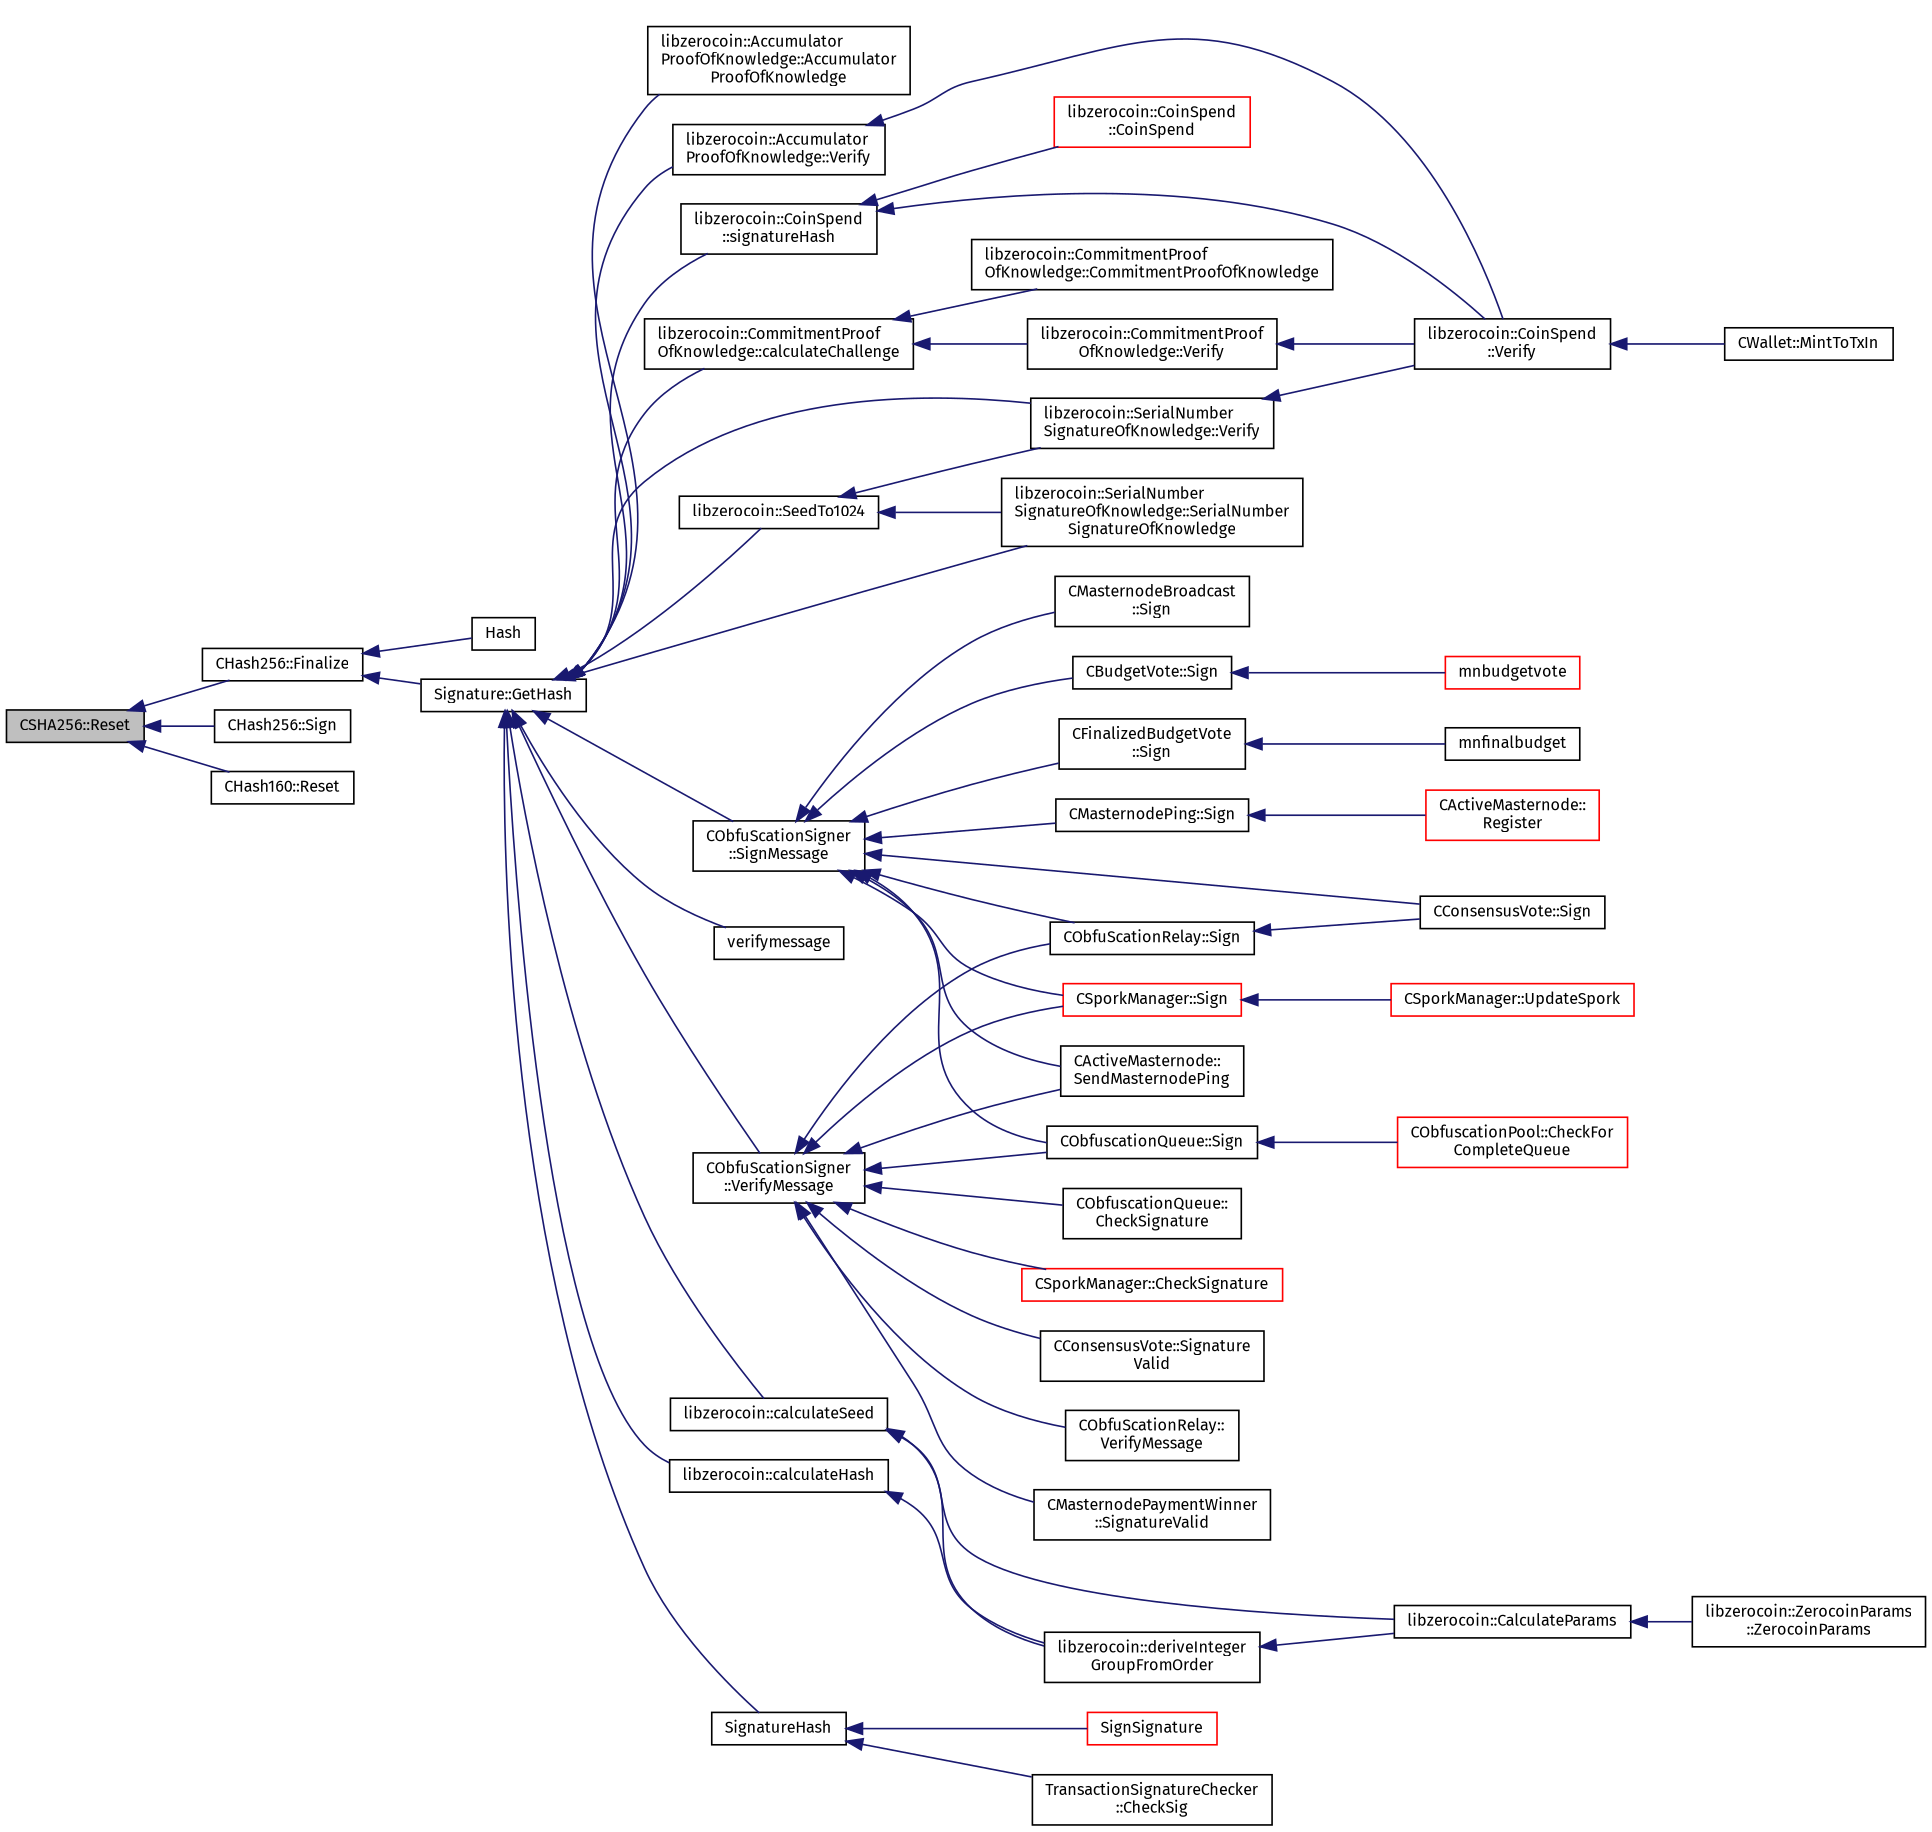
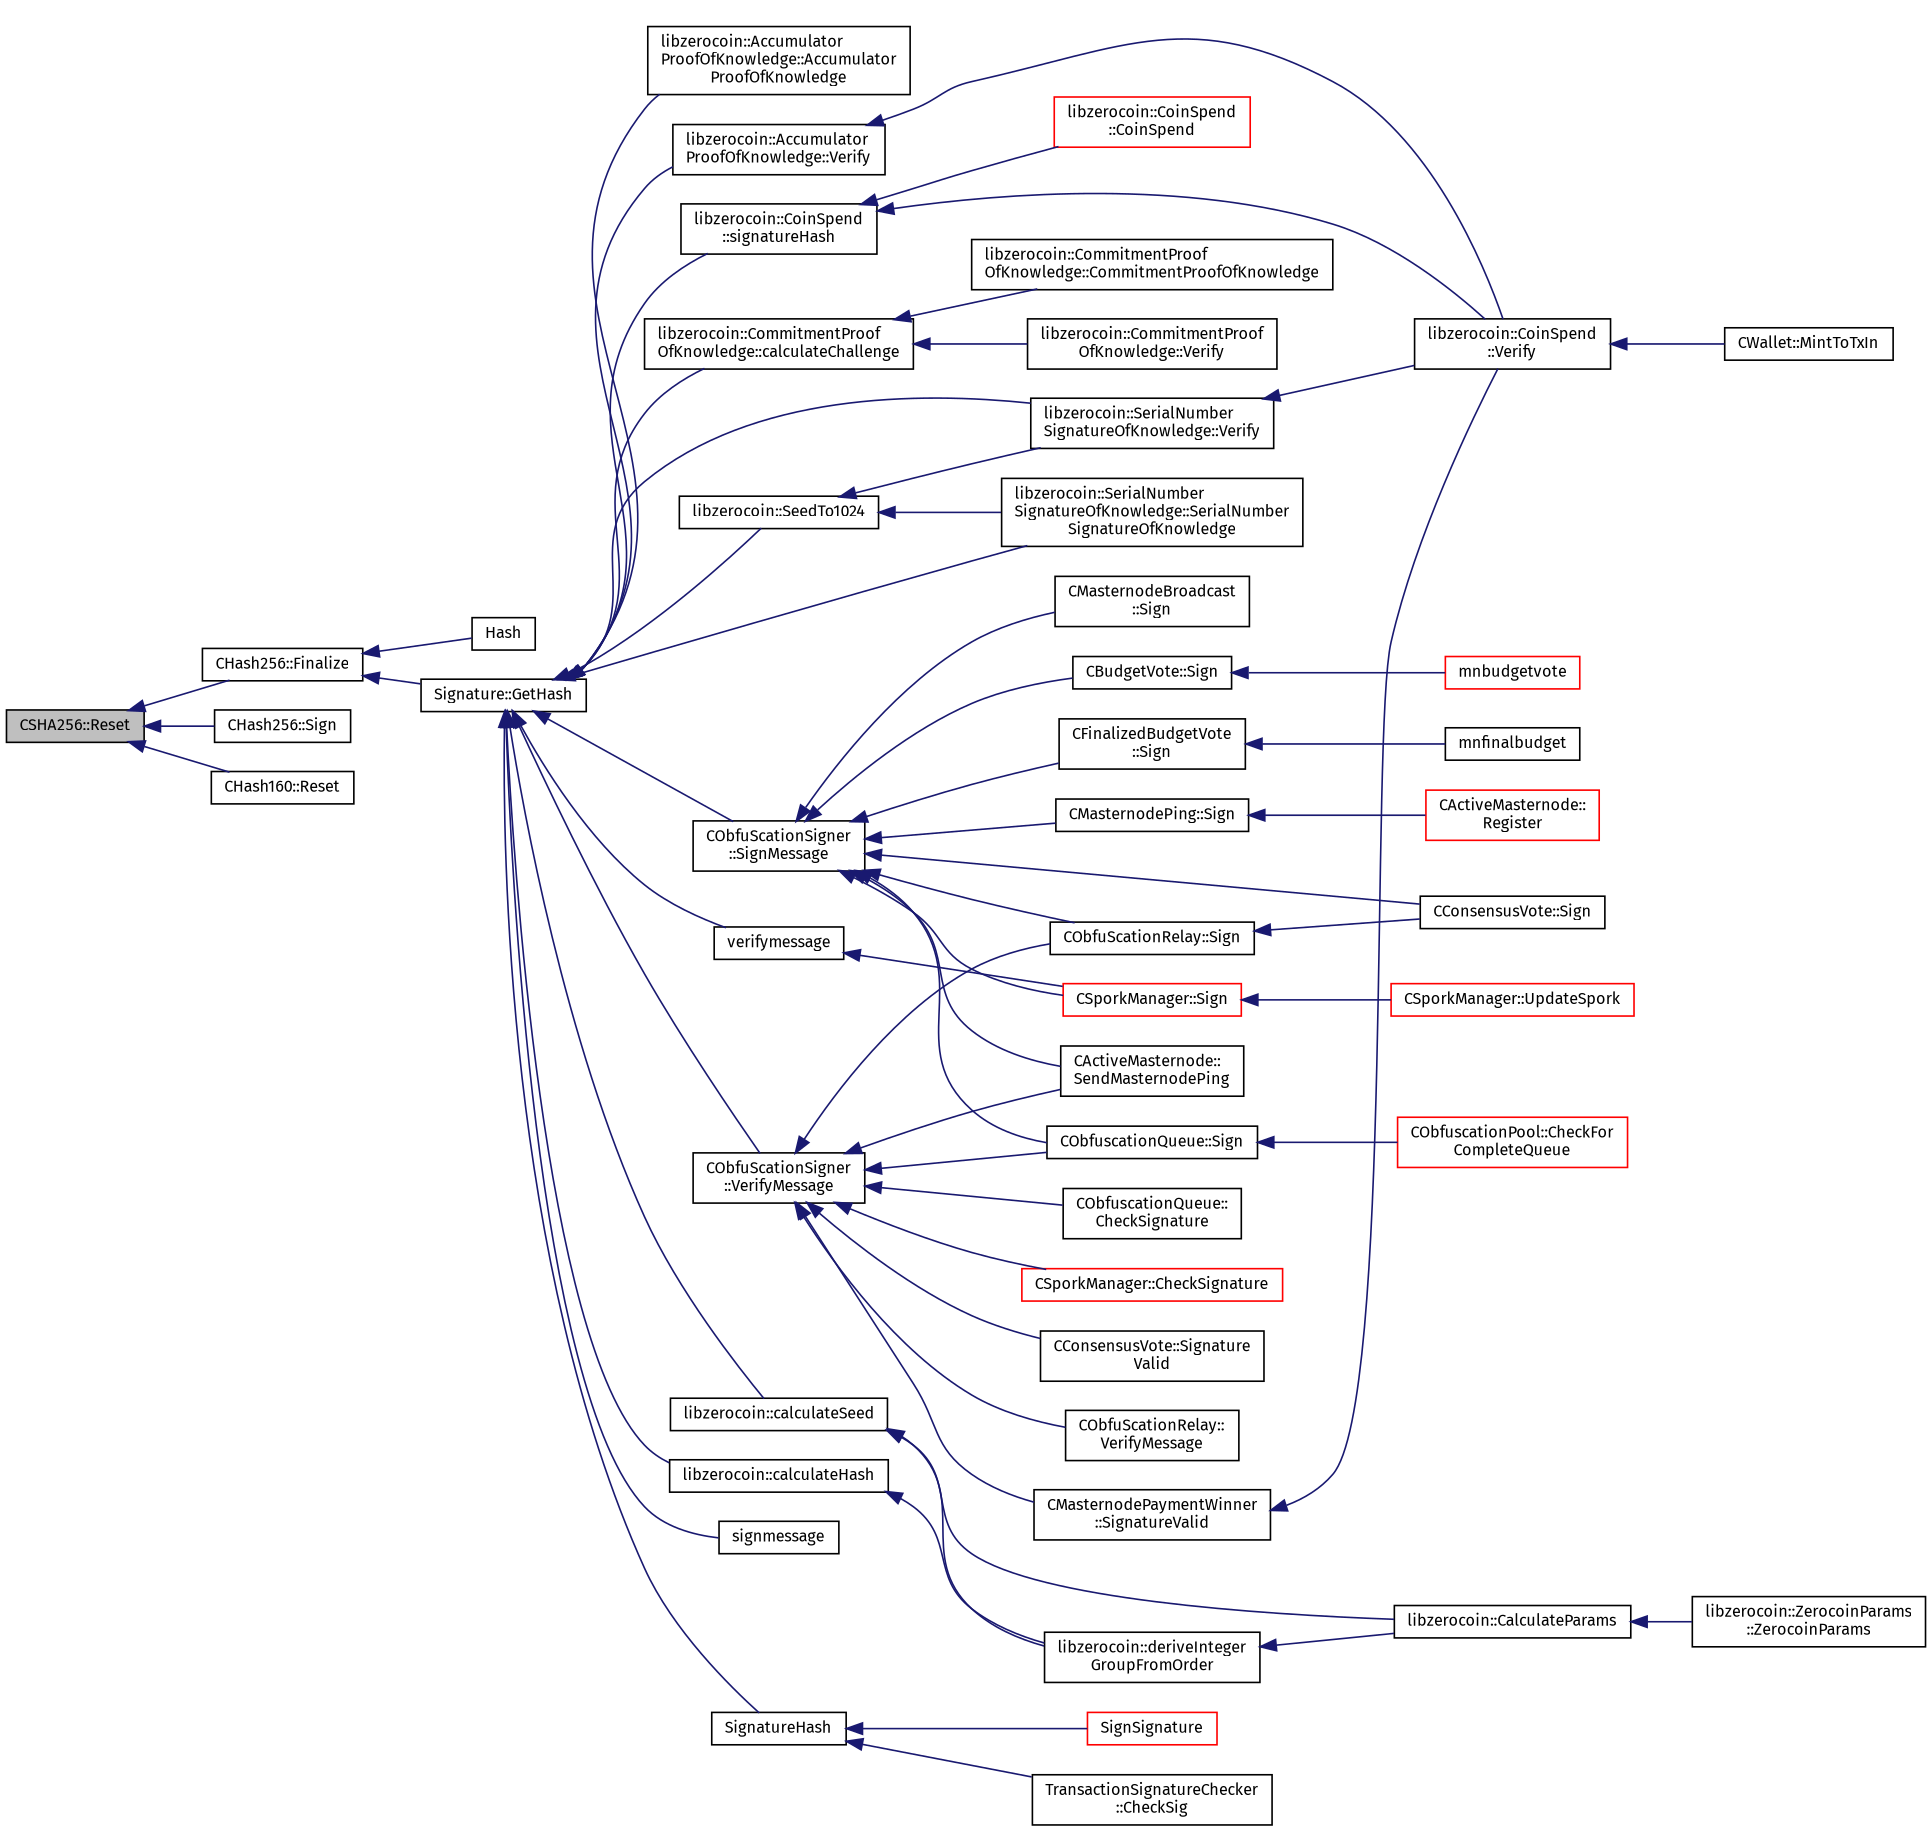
(1354, 344) -> (1379, 941)
(928, 1053) -> (951, 969)
none -> (779, 1538)
